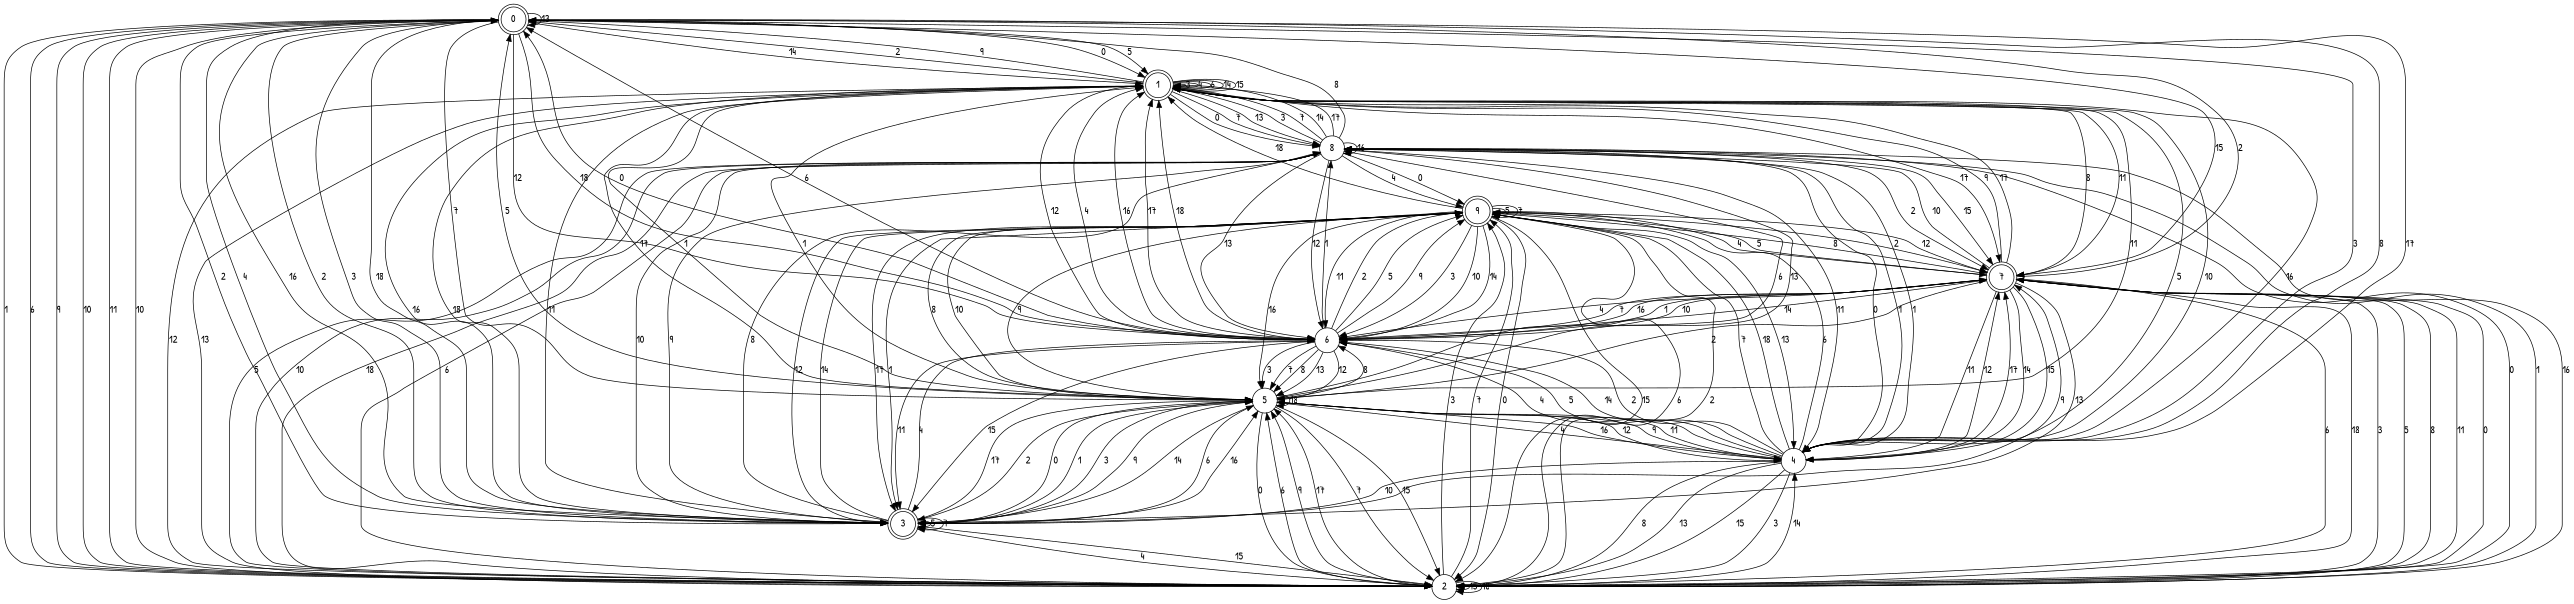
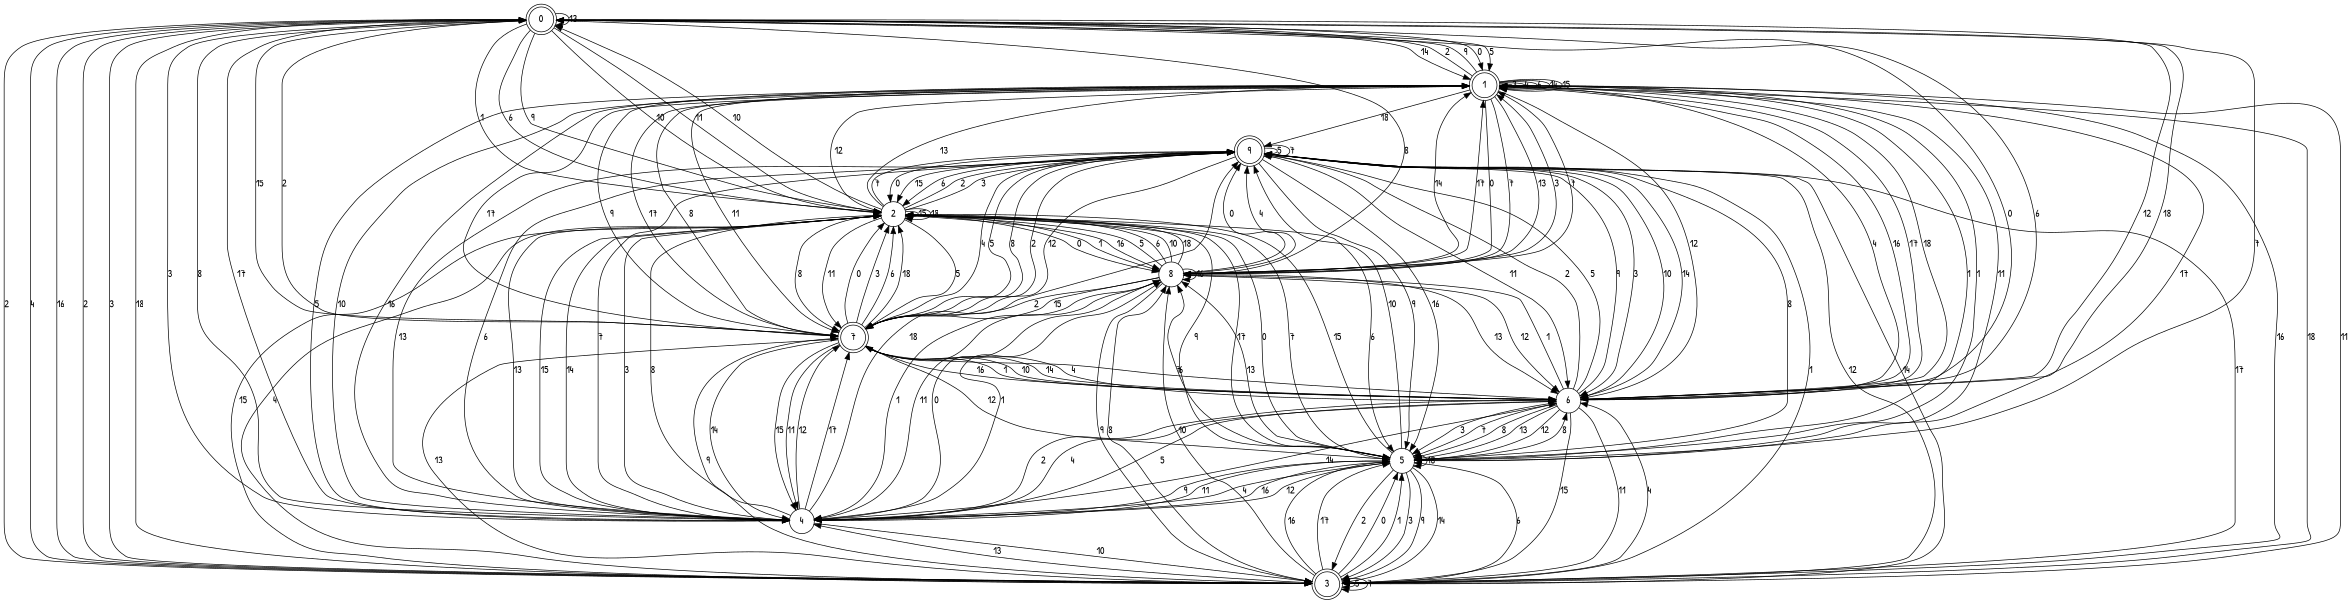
(1694, 158) -> none
(1311, 172) -> (1371, 117)
(1714, 340) -> (992, 401)
(752, 376) -> none
none -> (1065, 565)
